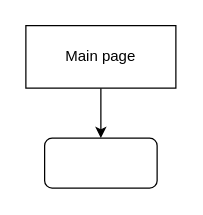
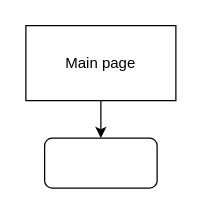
(101, 57) -> (101, 63)
